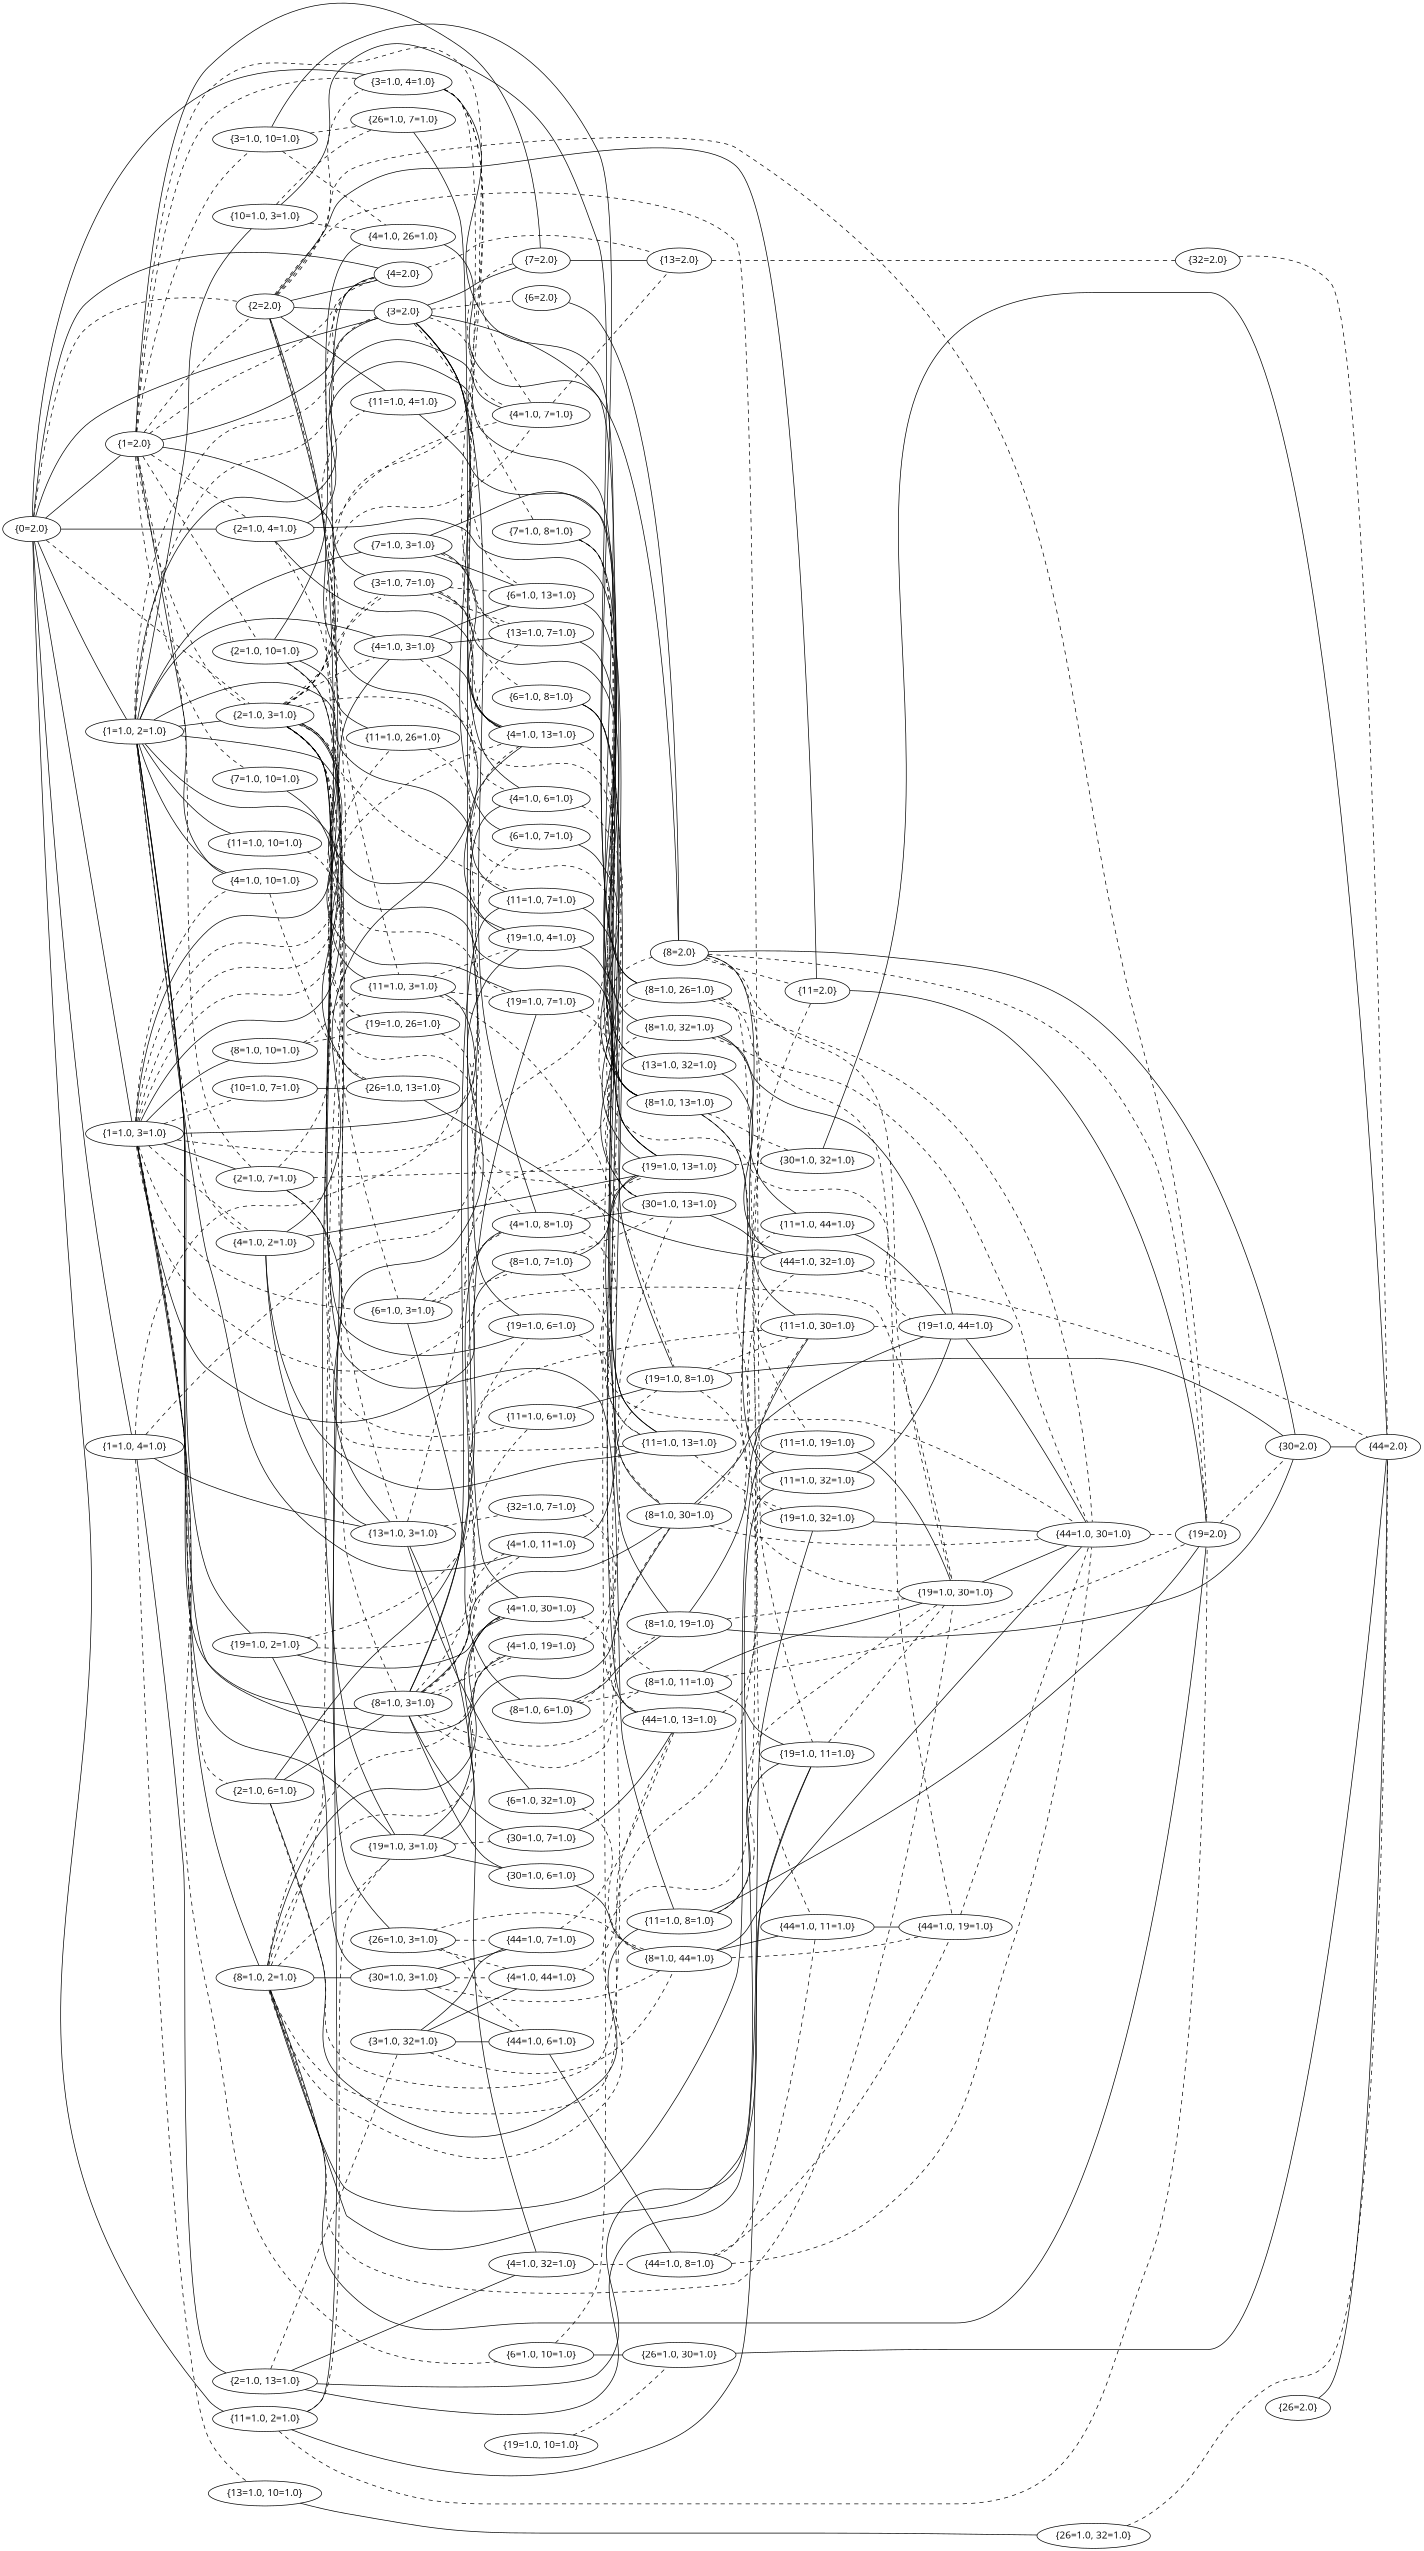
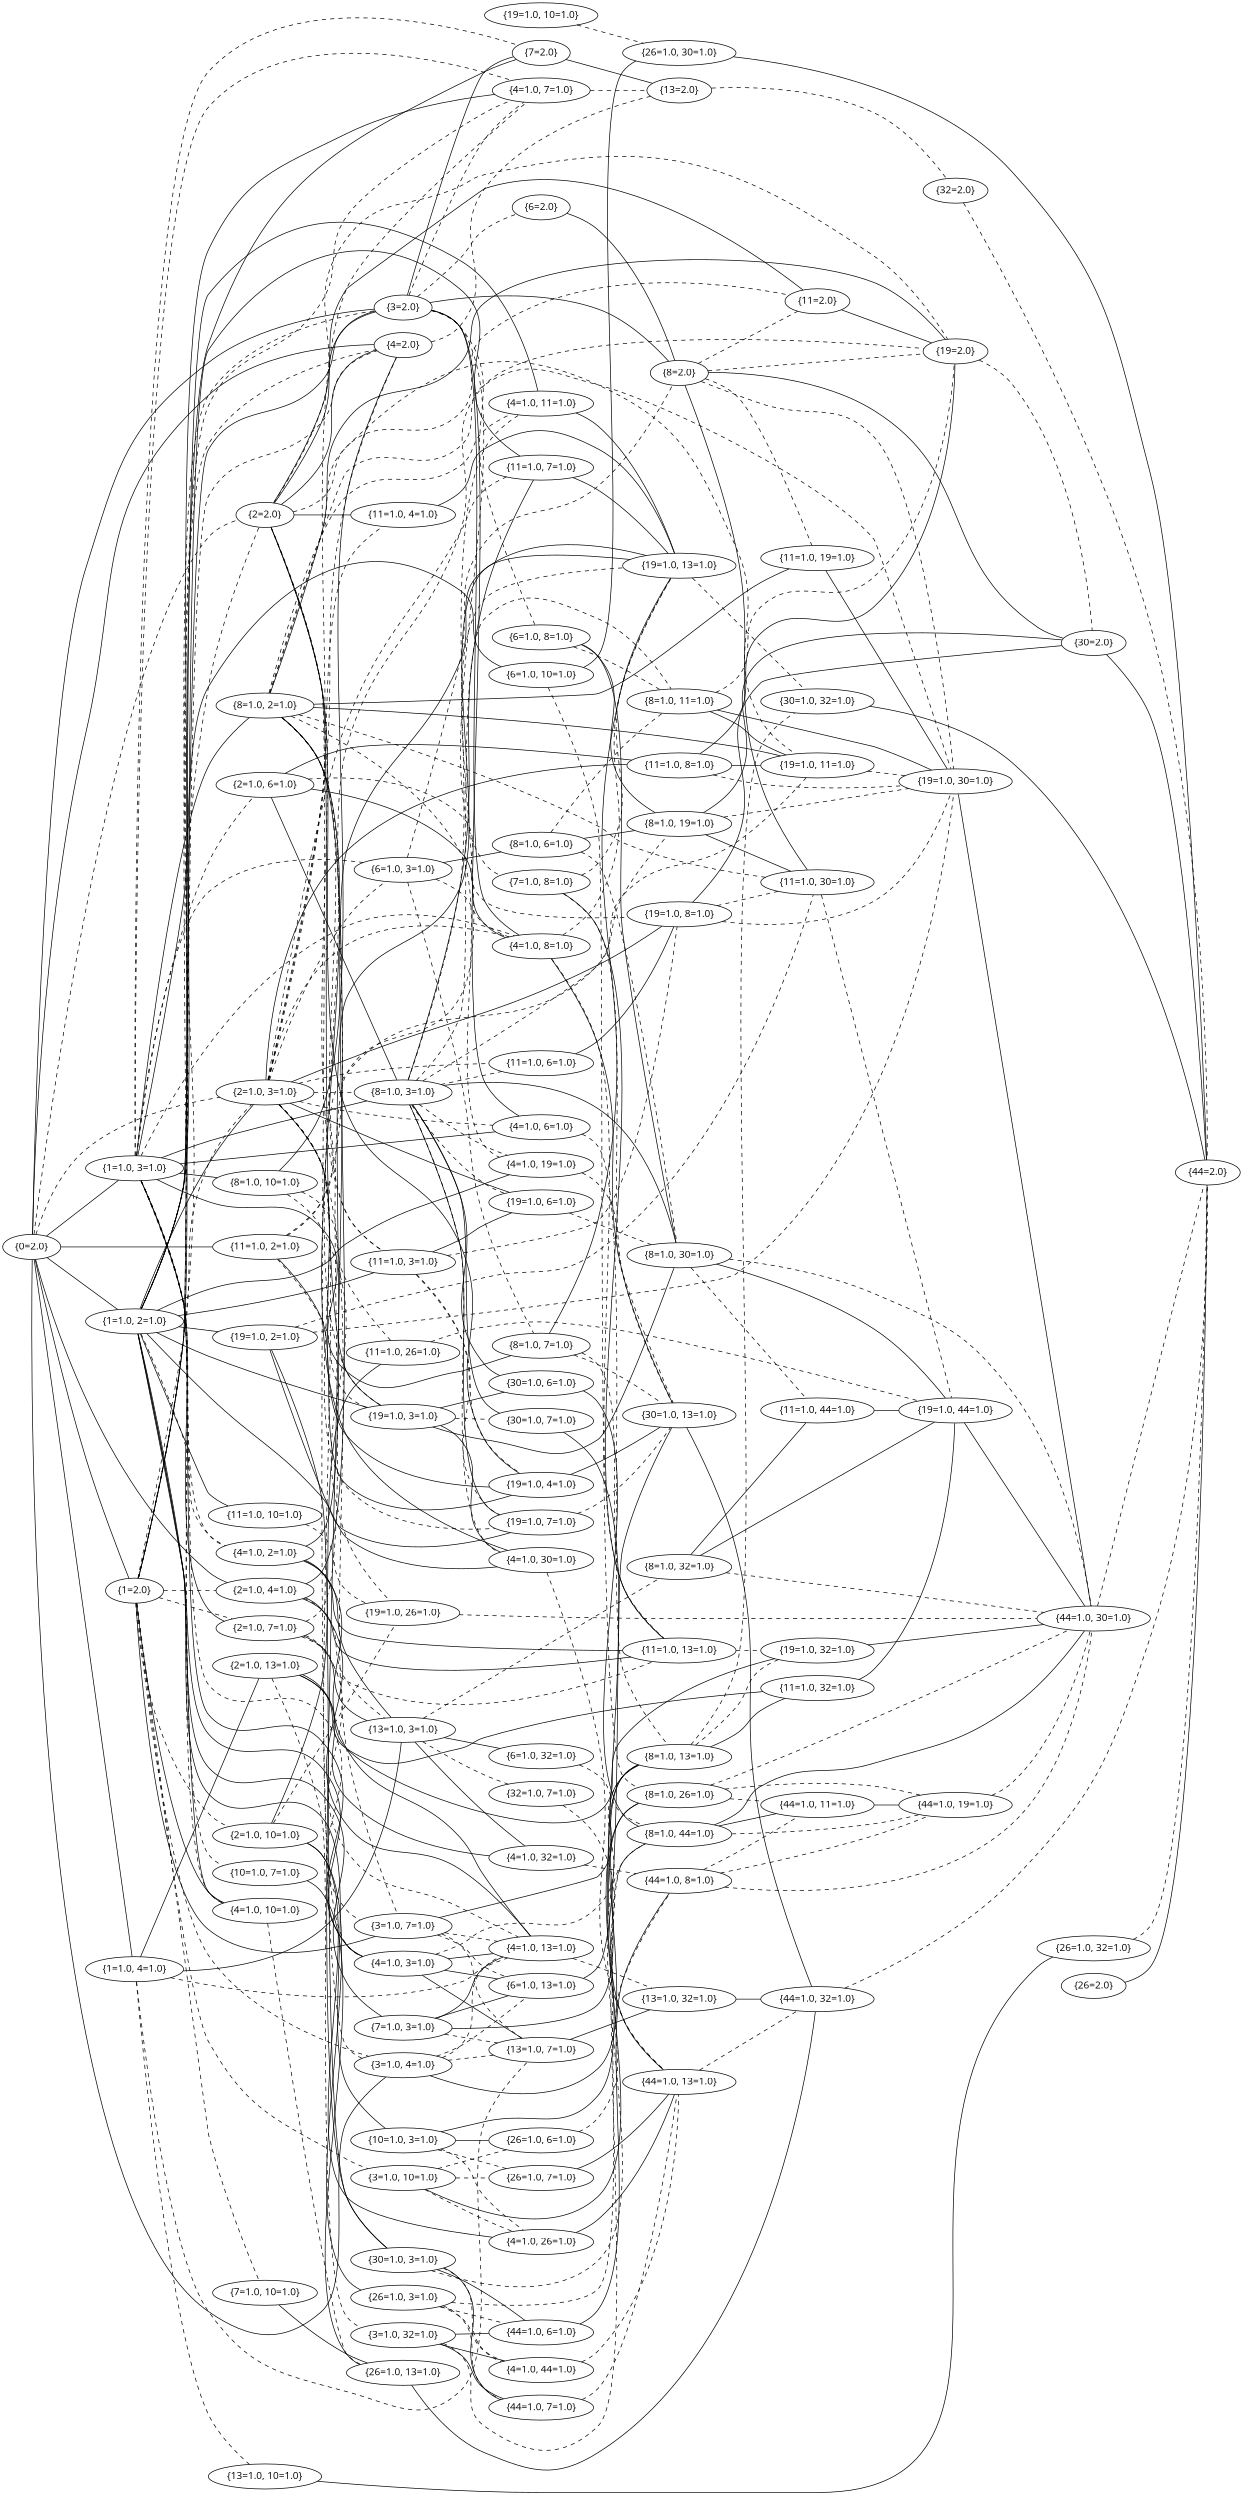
(610, 812) -> (617, 1774)
(541, 837) -> none
(311, 910) -> (339, 684)
(467, 941) -> (627, 2137)
(1163, 1535) -> (1151, 1395)
(185, 1837) -> (224, 663)
none -> (541, 2140)
(747, 2309) -> (527, 1008)
